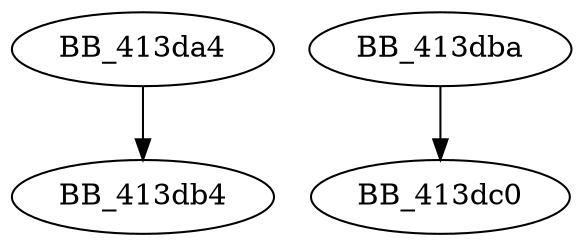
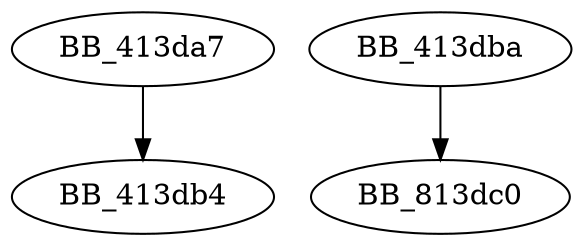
(143, 49) -> (143, 49)
(440, 197) -> (440, 197)
